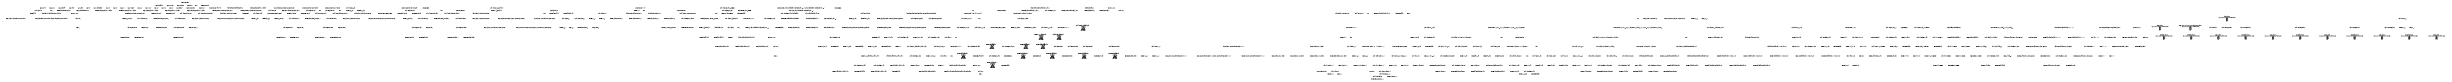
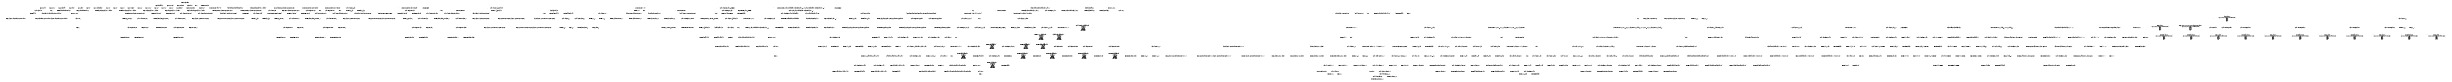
(1922, 28) -> none
